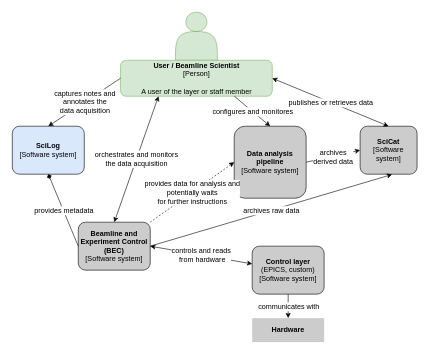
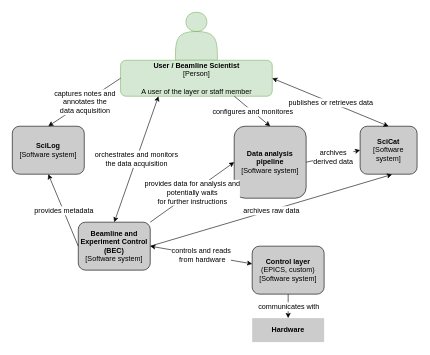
(48, 150) -> (48, 150)
(50, 179) -> (50, 179)
(162, 214) -> (162, 214)
